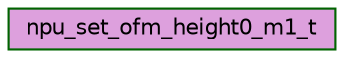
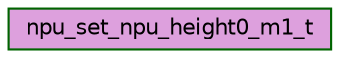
(172, 29) -> (170, 29)
